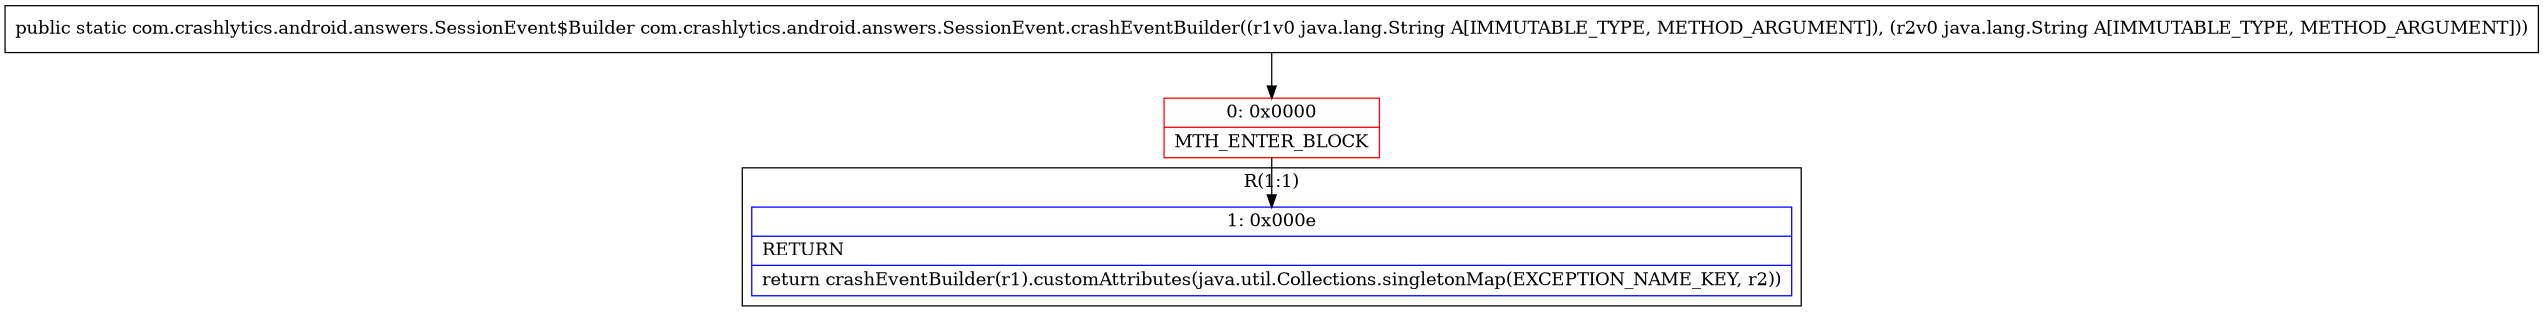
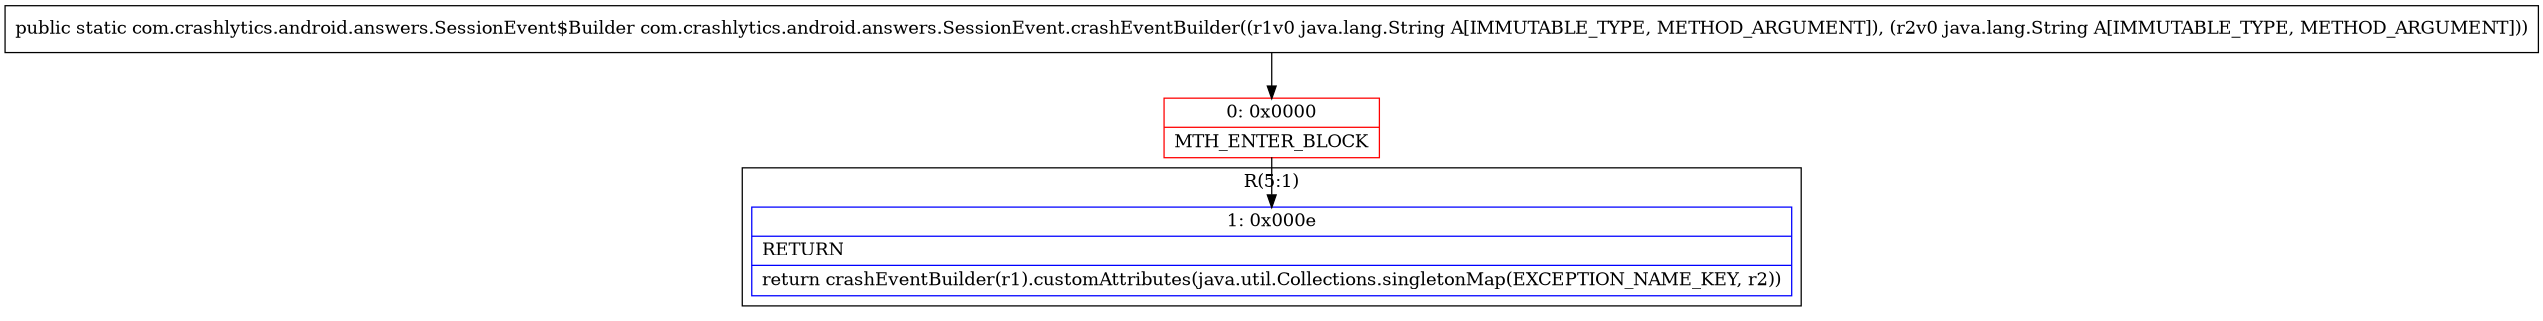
(1272, 182) -> (1272, 182)
